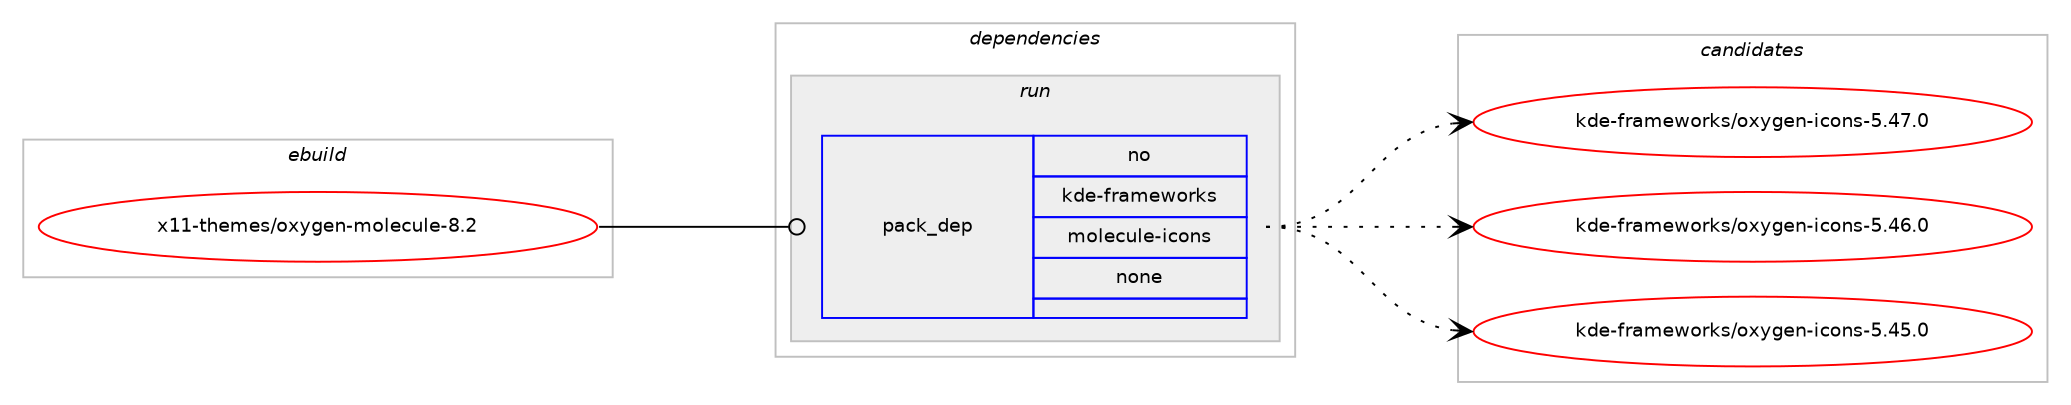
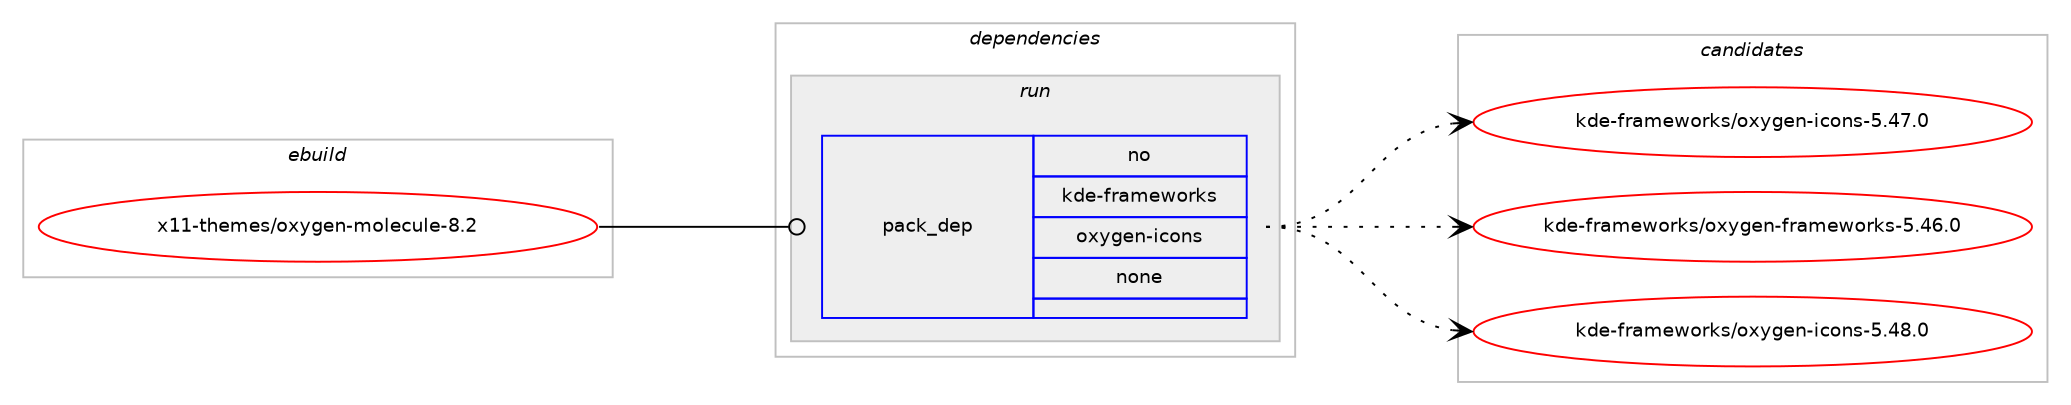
(1753, 227) -> (1753, 227)
(1140, 237) -> (1140, 237)
(1753, 332) -> (1753, 332)
